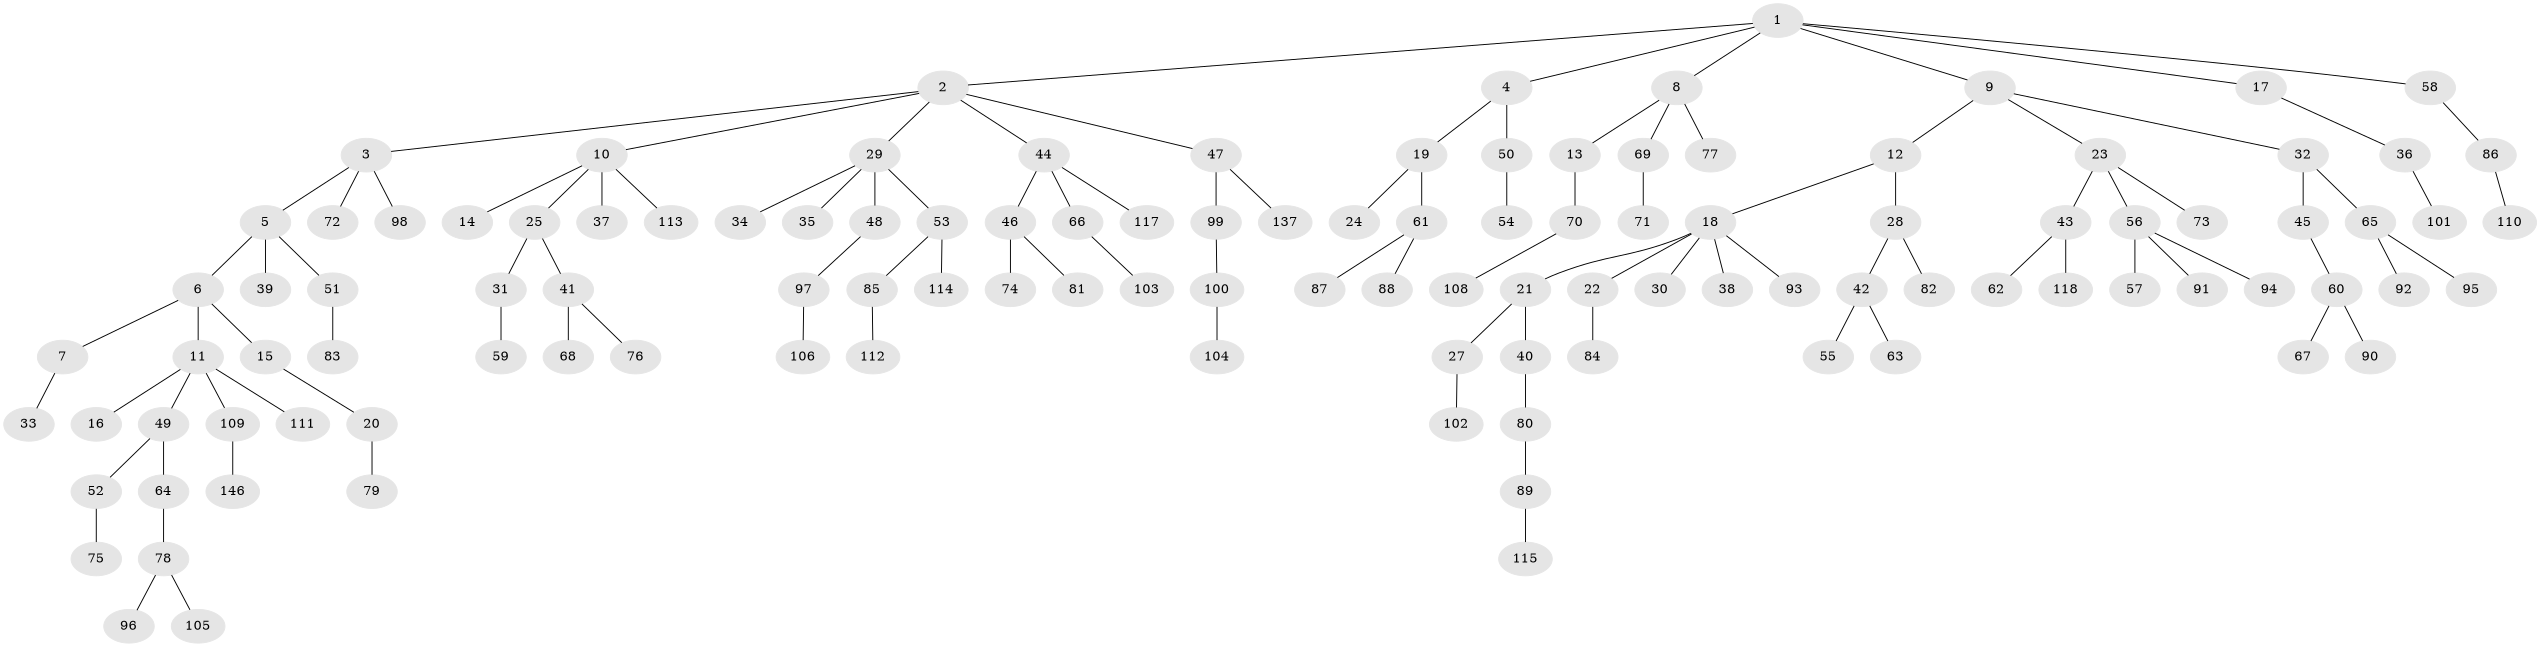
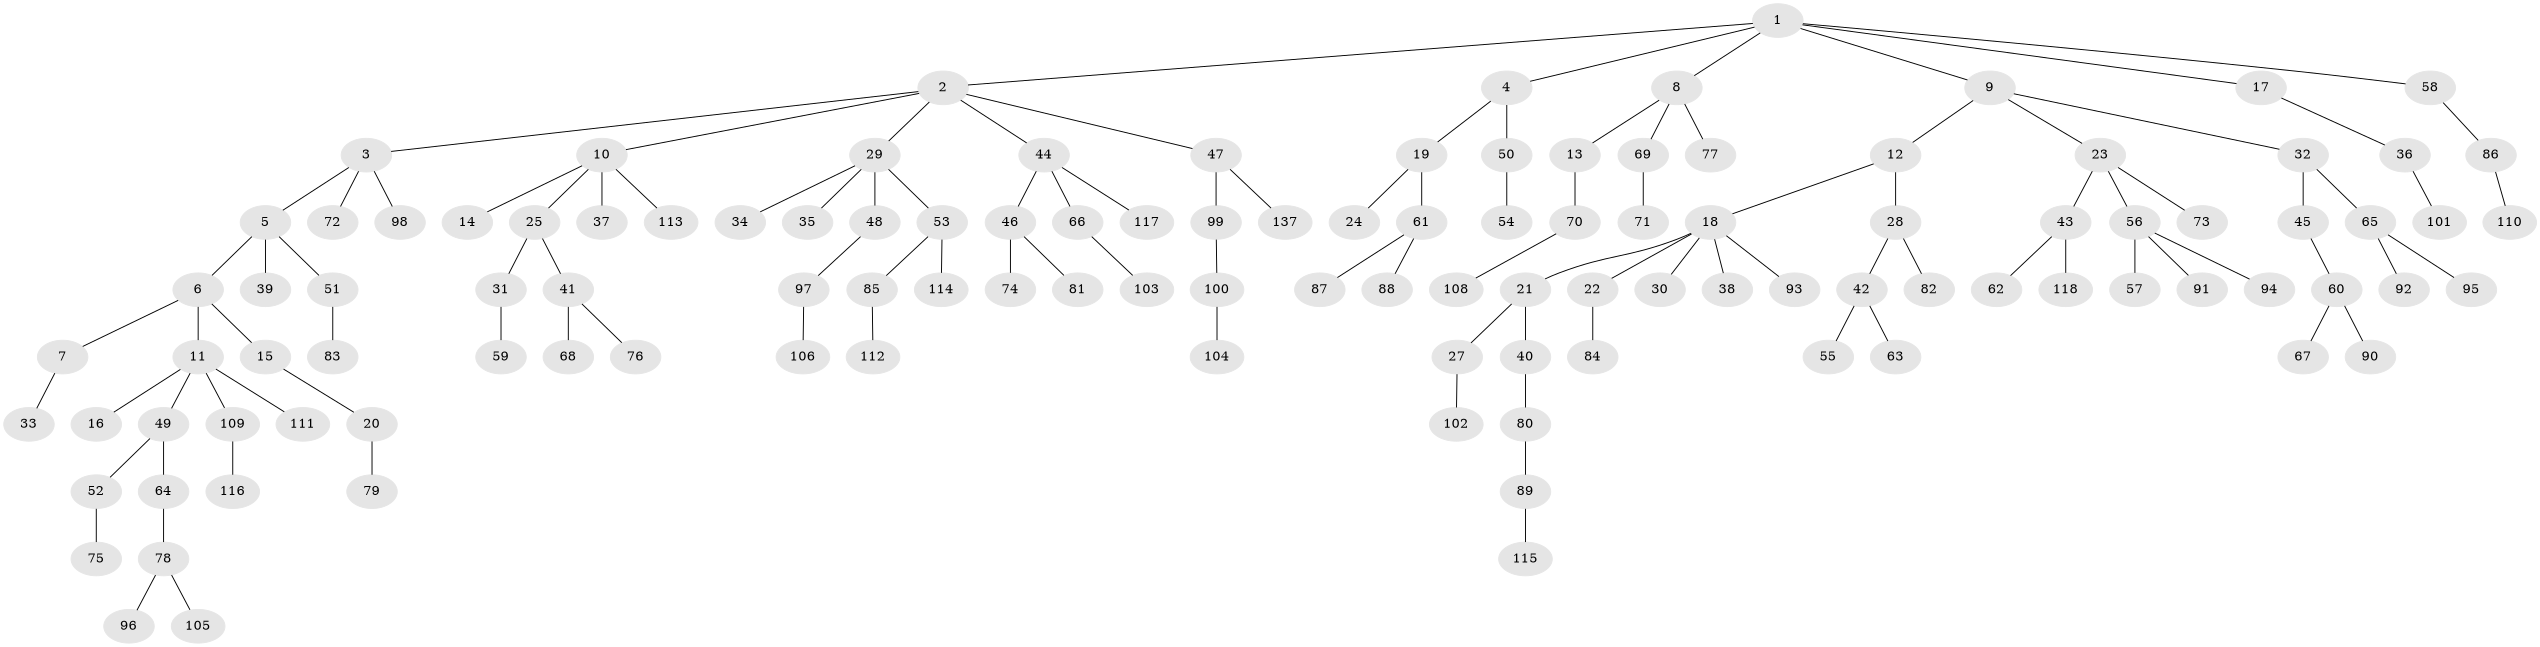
(233, 492) -> (233, 492)
